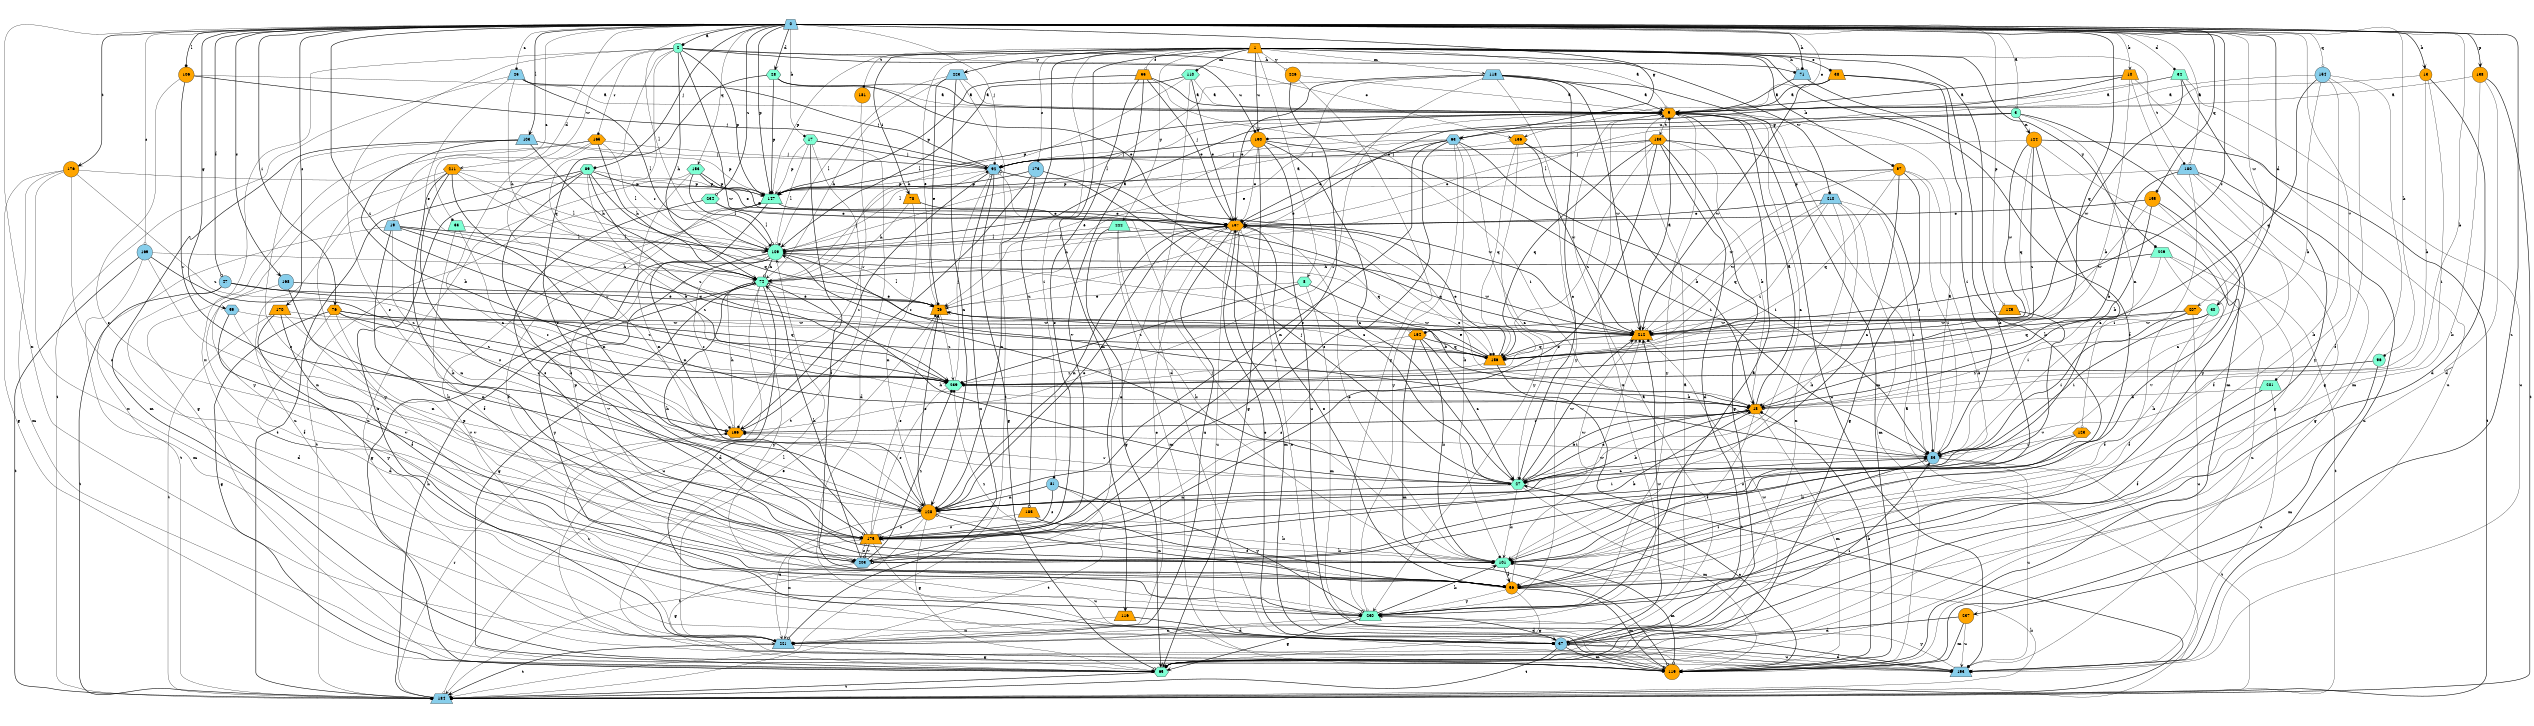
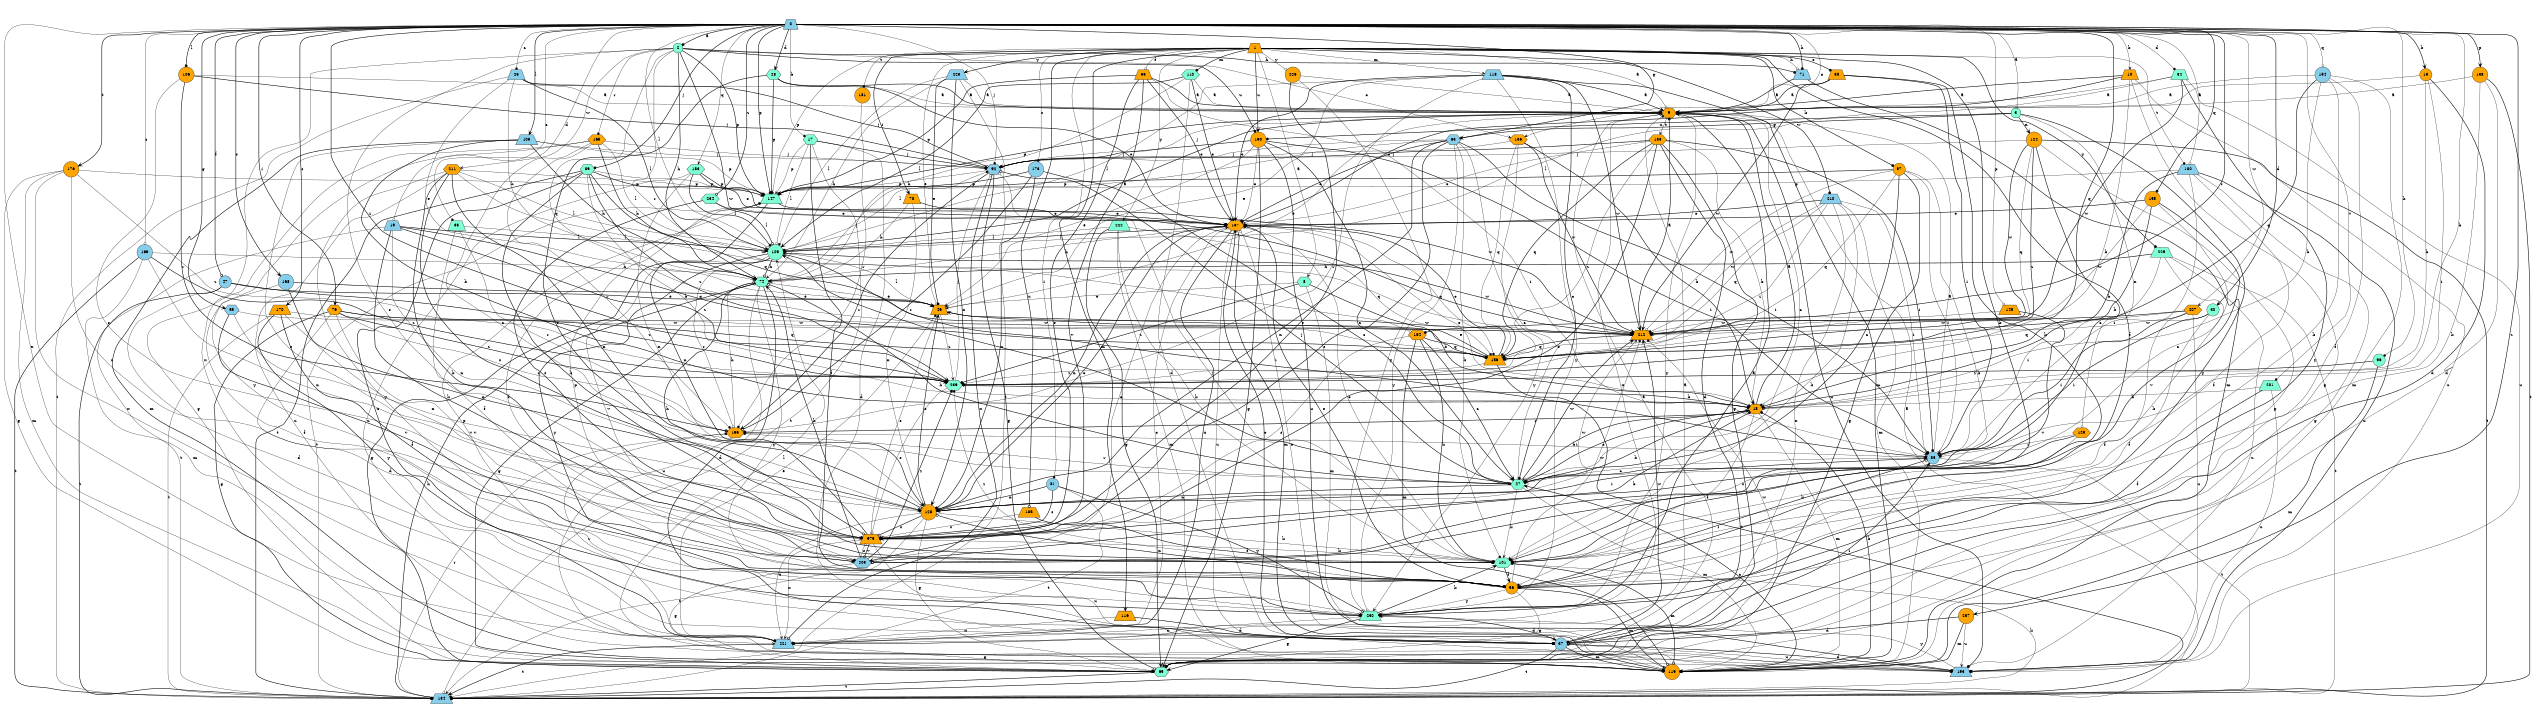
(871, 539) -> (871, 539)
(2027, 551) -> none
